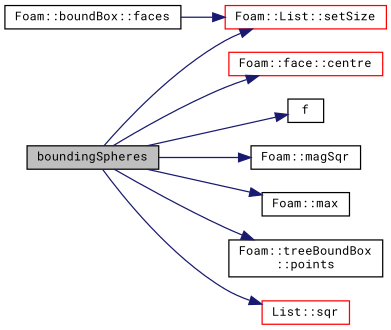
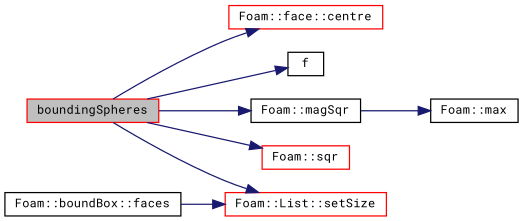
(93, 158) -> (93, 111)
(199, 181) -> (390, 111)
(306, 258) -> none
(306, 313) -> (306, 158)
